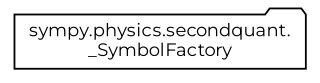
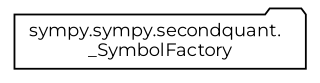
(160, 42) -> (160, 42)
